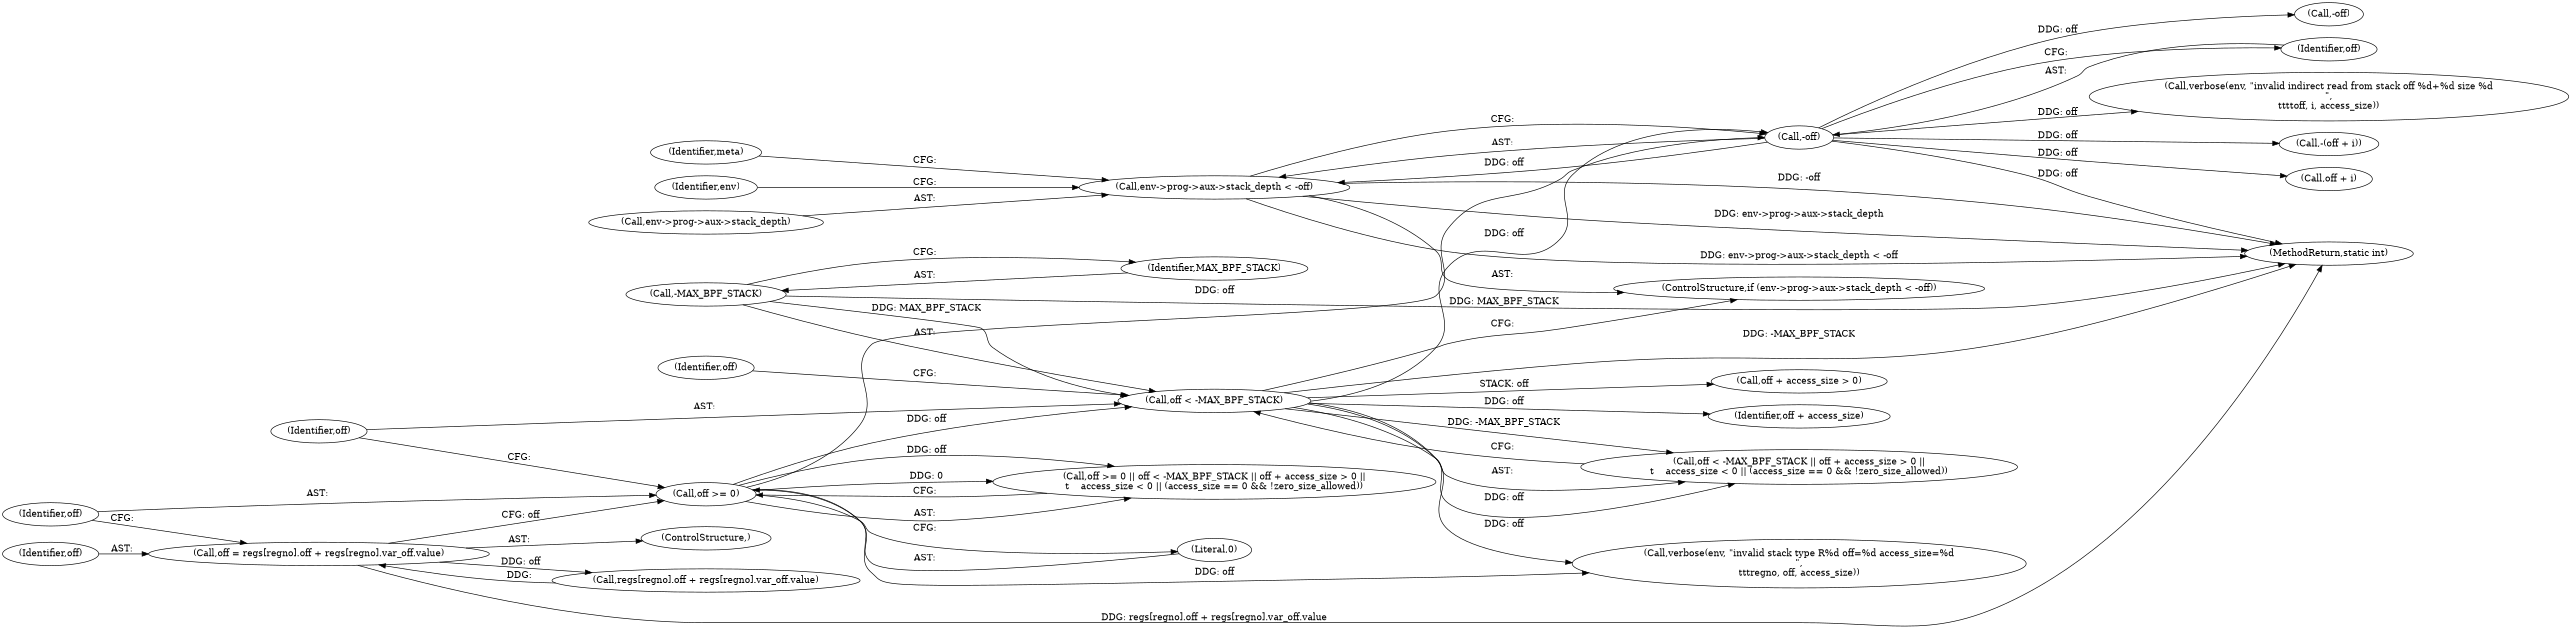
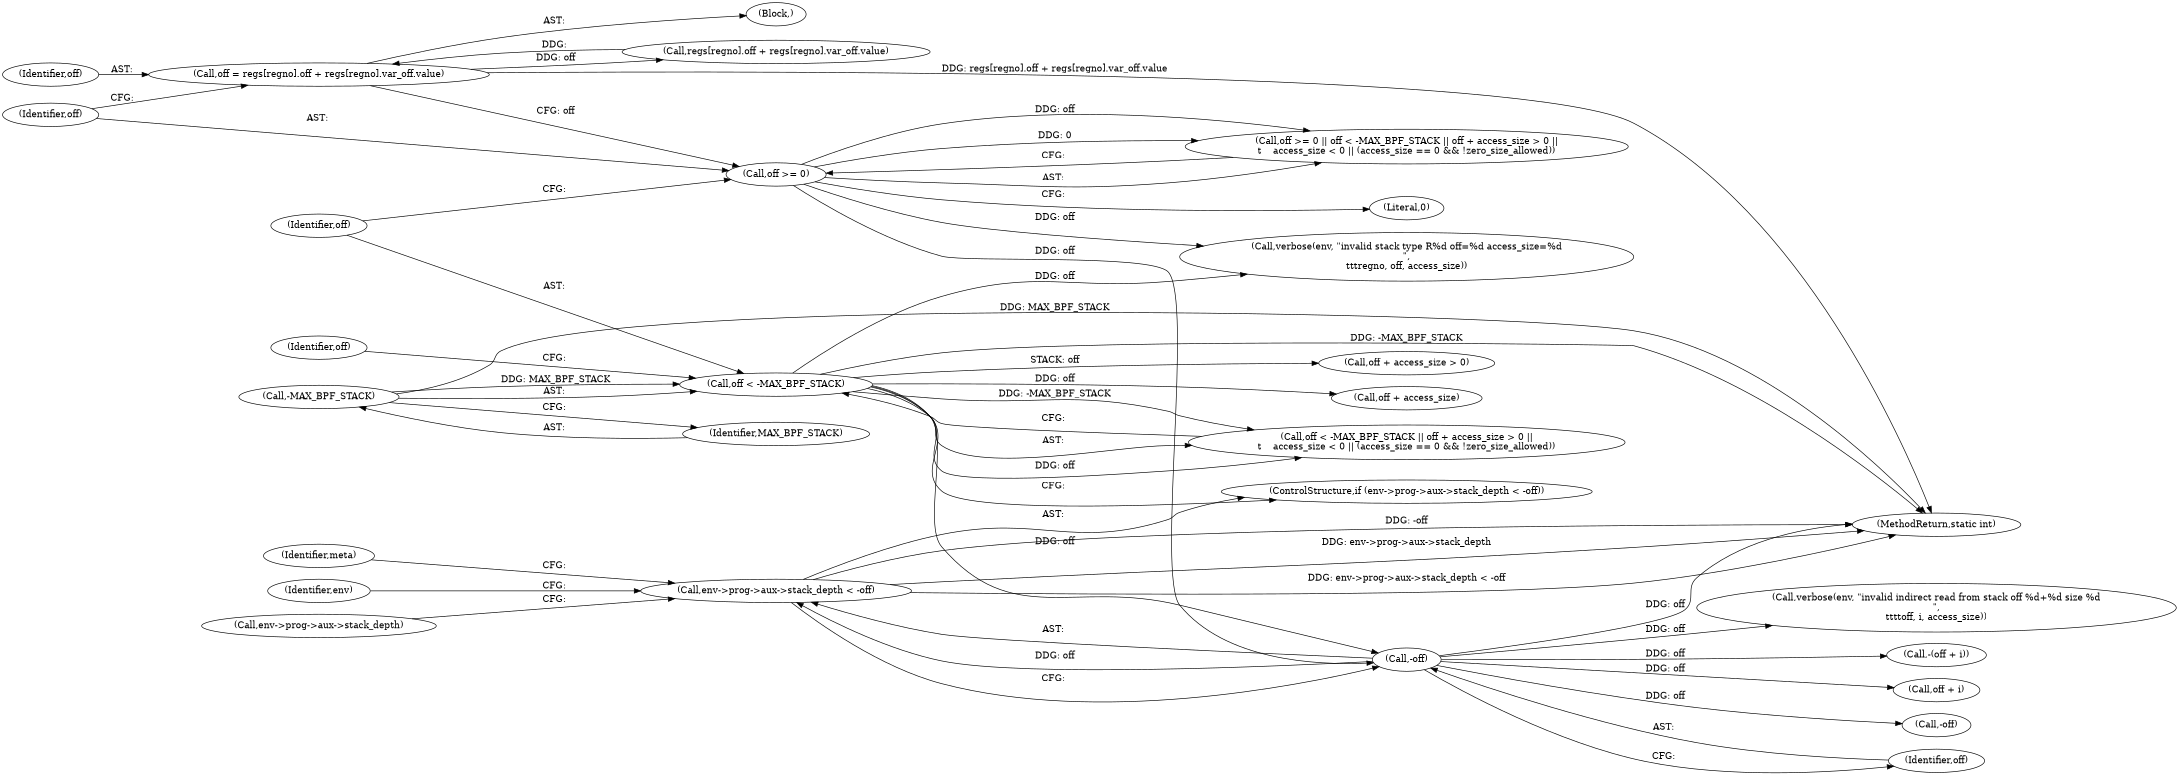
(926, 199) -> (556, 600)
(1799, 416) -> (1407, 398)
(926, 433) -> none
(706, 538) -> (776, 14)
(949, 570) -> none
